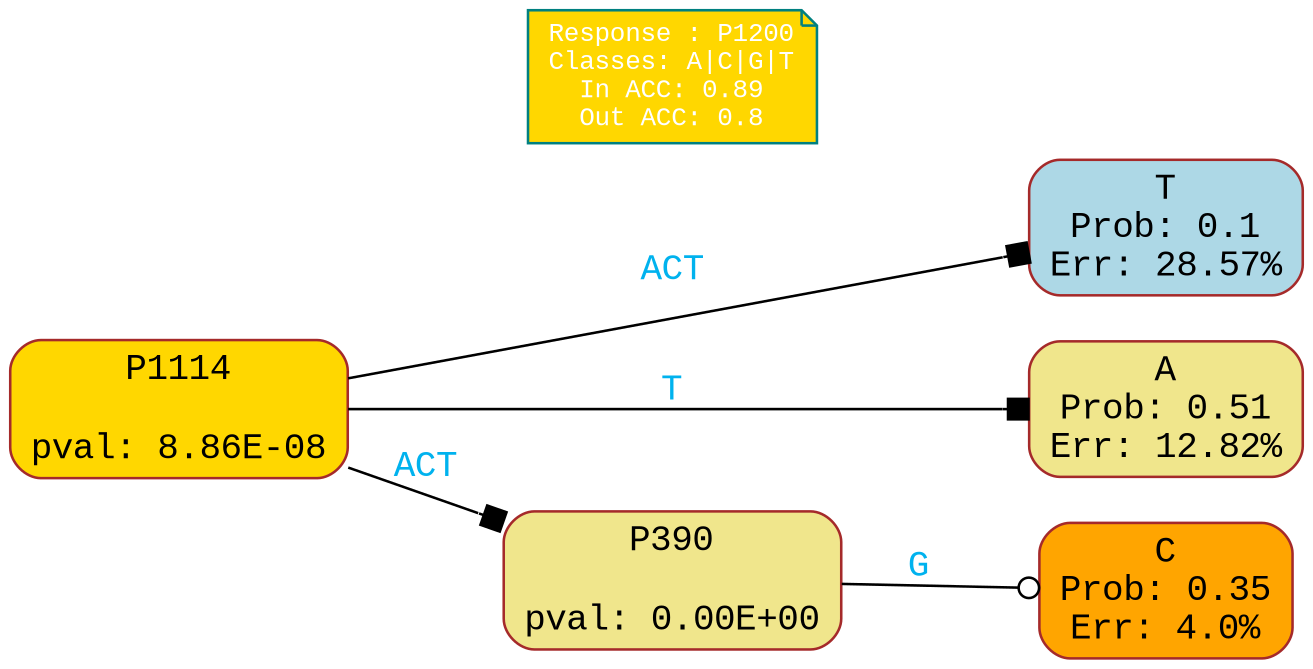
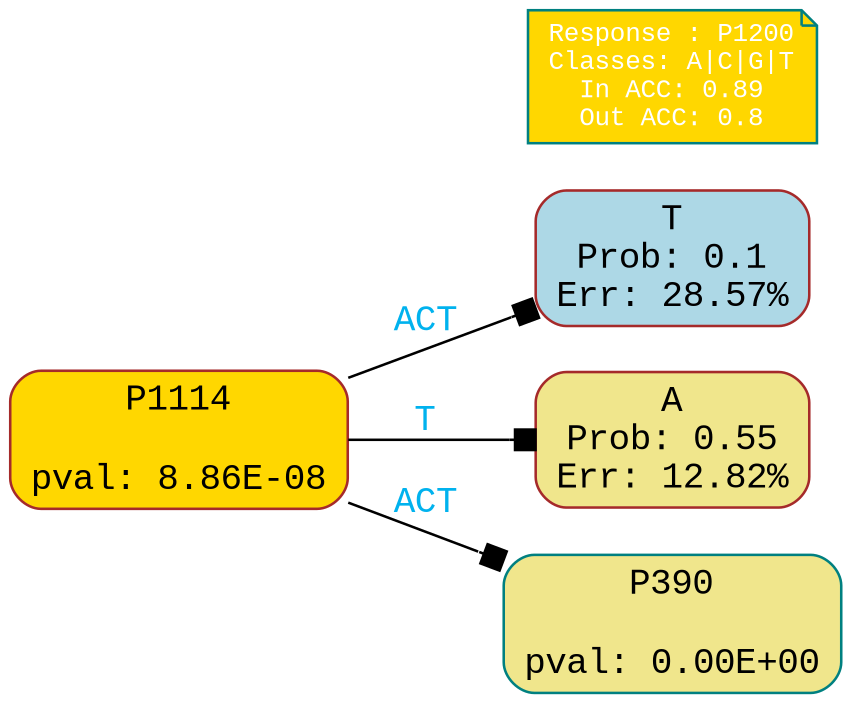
(1166, 409) -> (672, 440)
(672, 580) -> (672, 624)
(1166, 591) -> none
